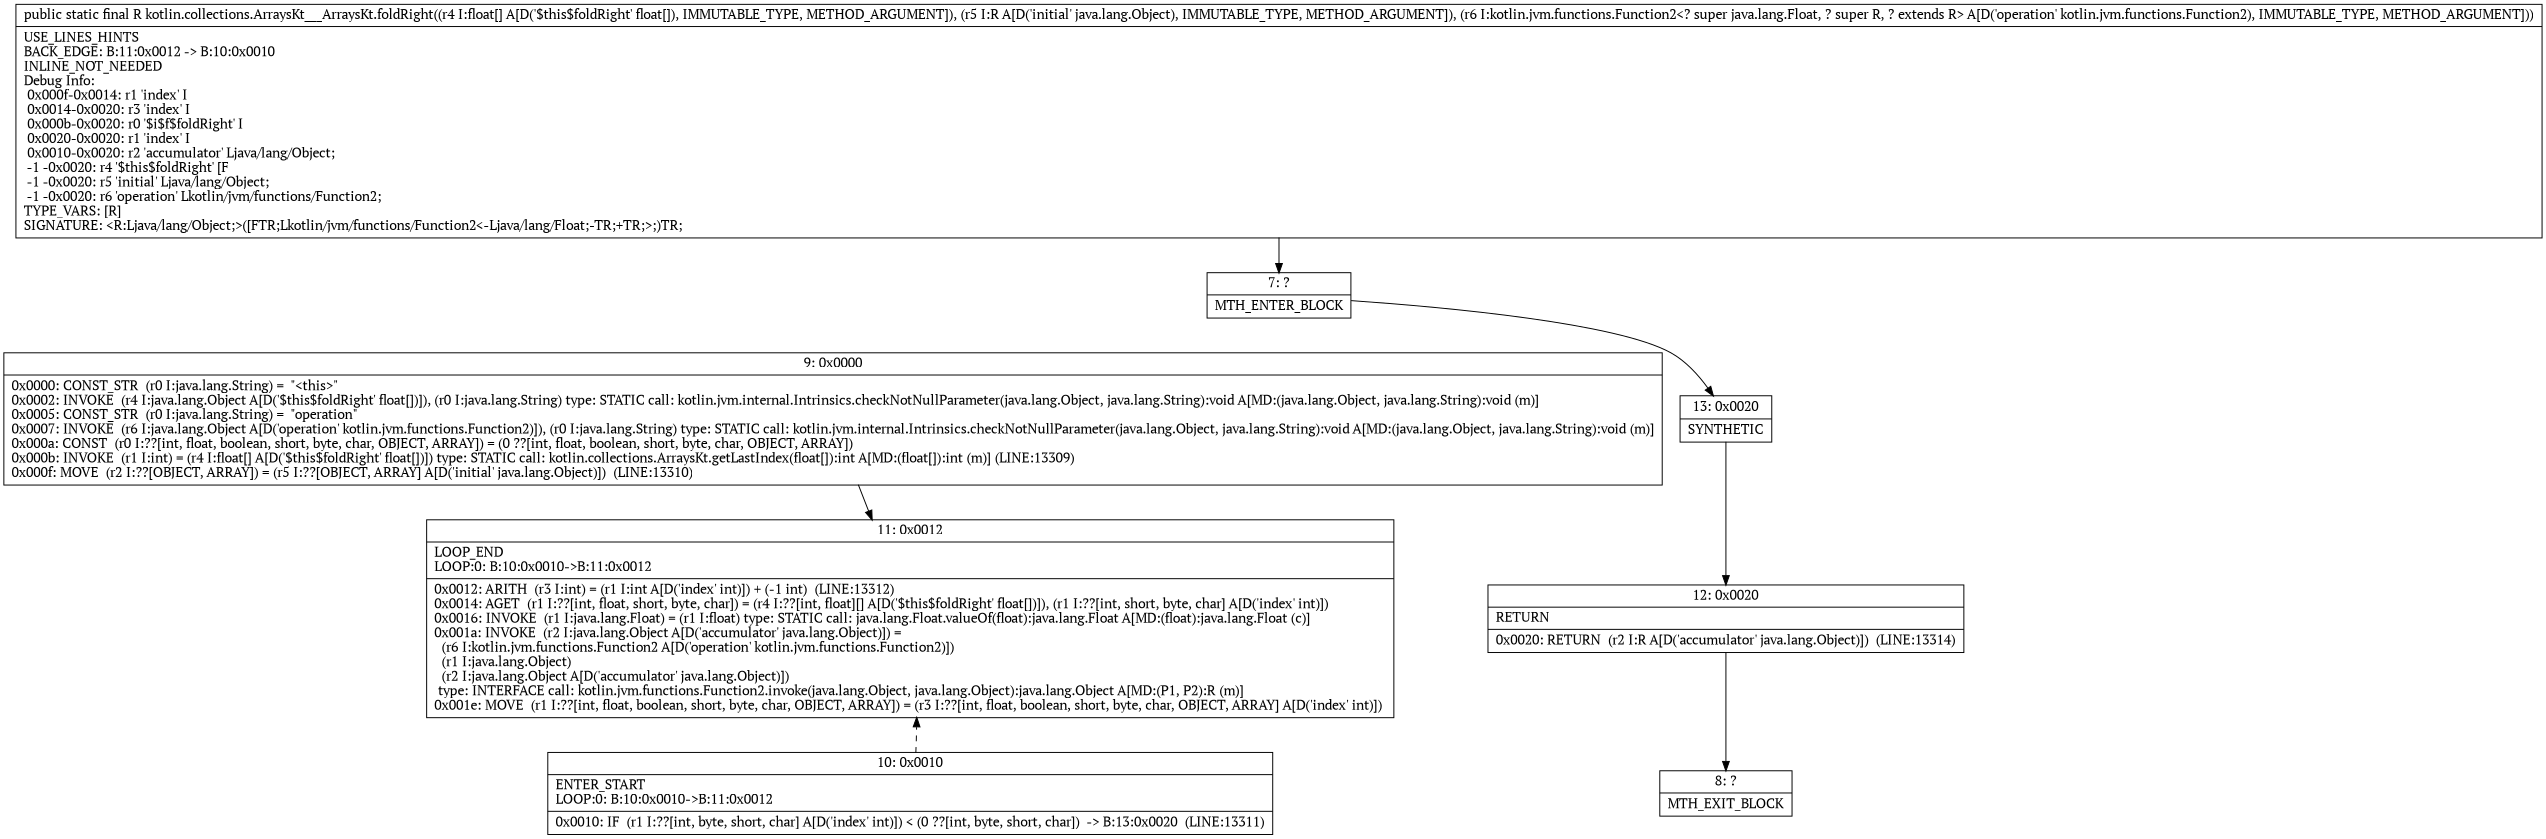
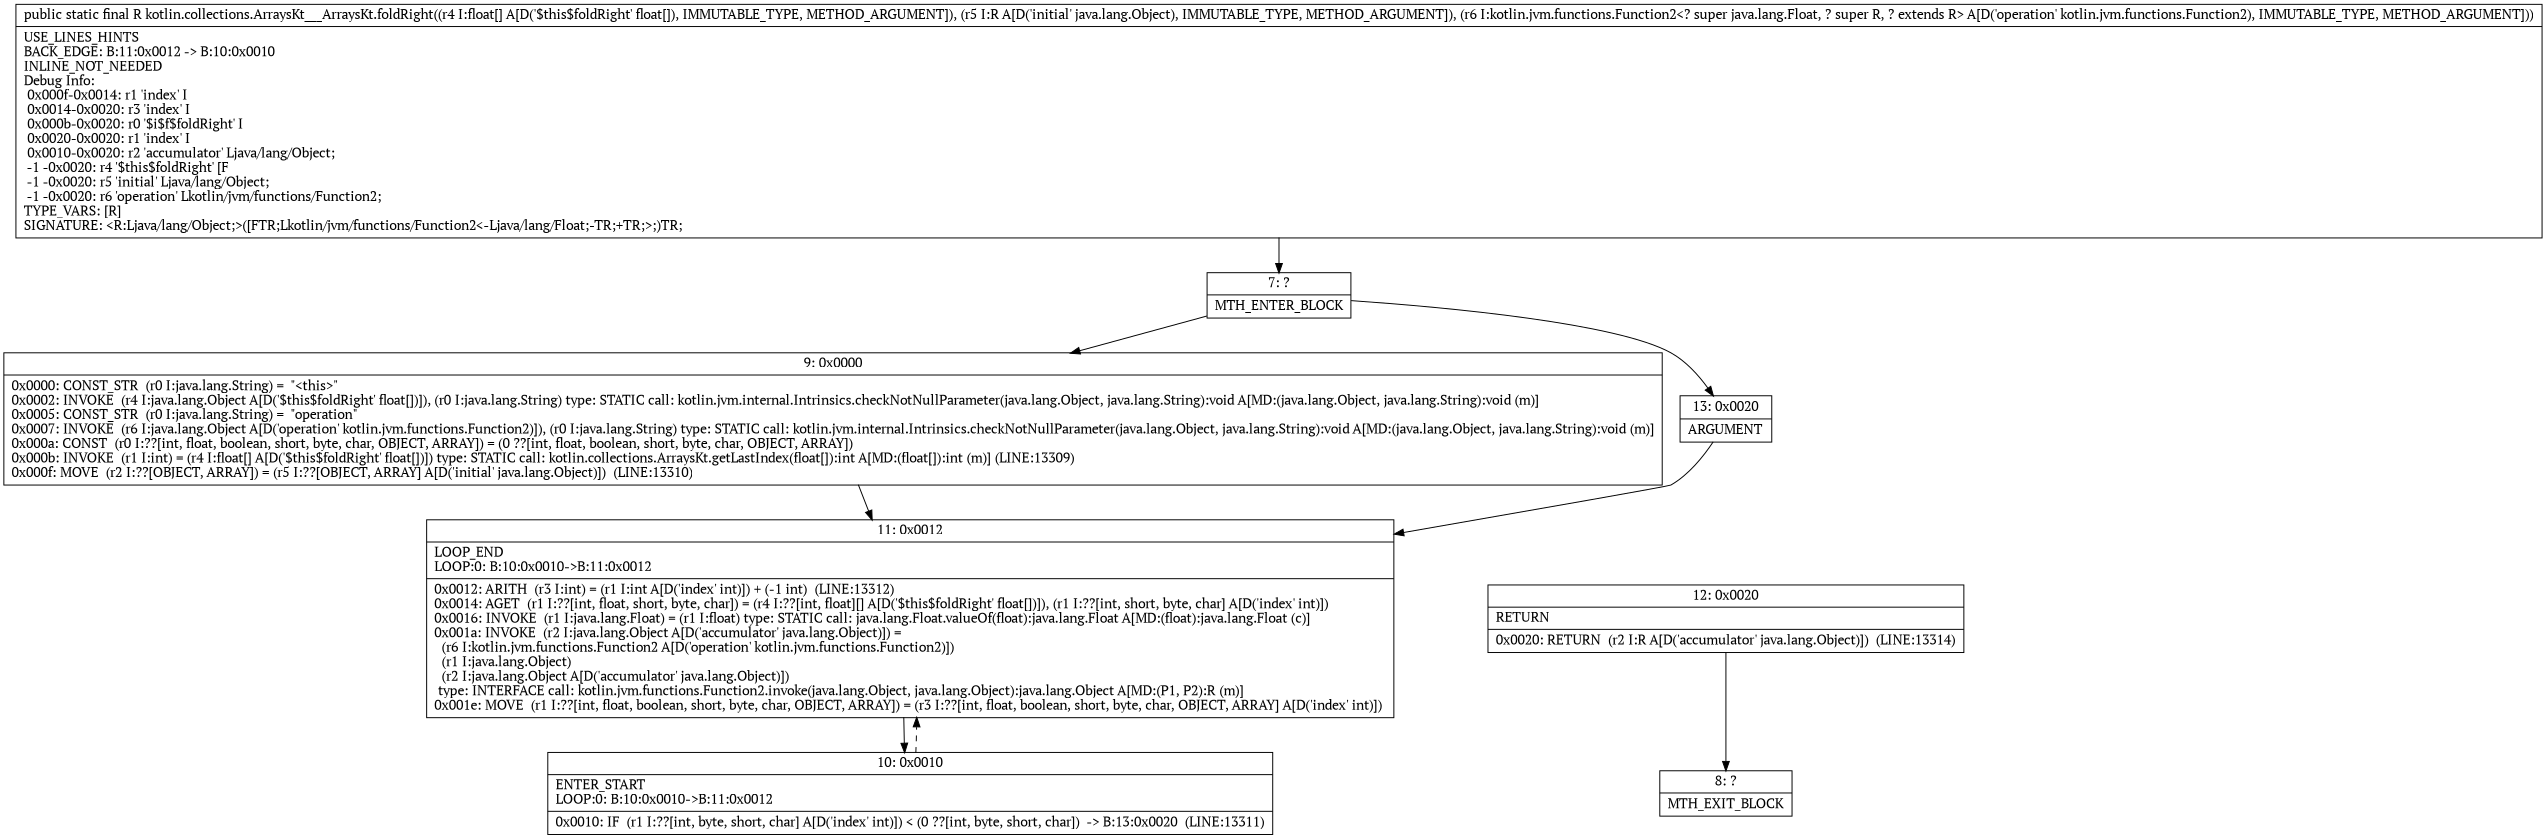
none -> (1143, 333)
(1726, 430) -> (1725, 430)
(1726, 509) -> (1567, 504)
none -> (904, 730)
